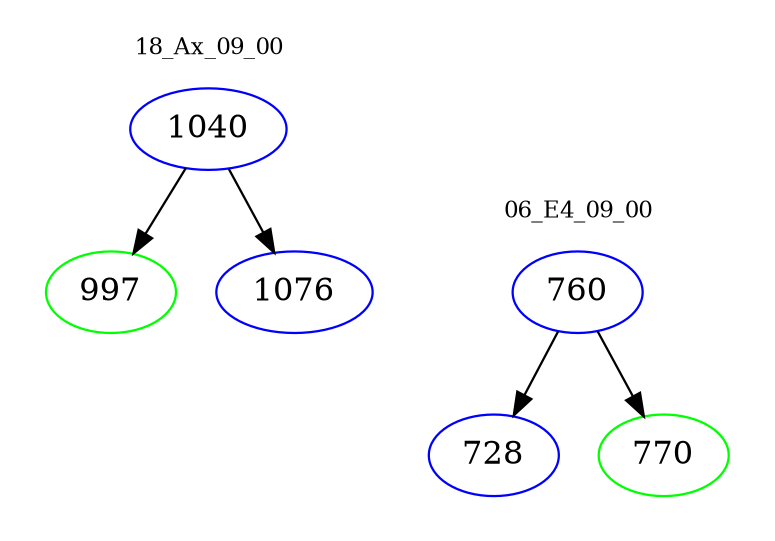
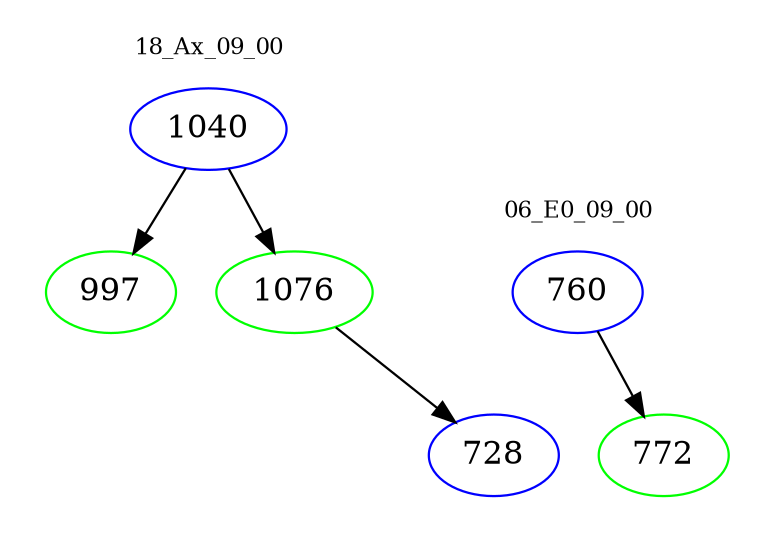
(579, 212) -> (579, 212)
(294, 292) -> (294, 292)
(541, 363) -> (387, 368)
(664, 455) -> (664, 455)
